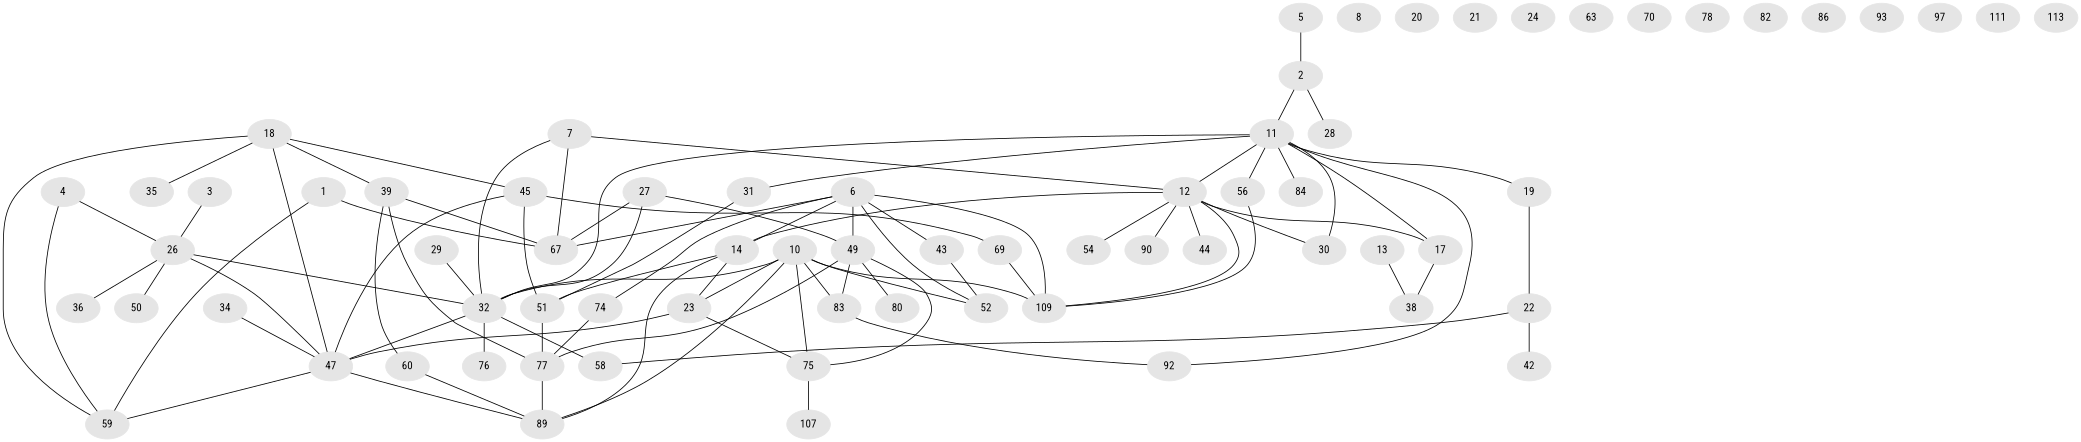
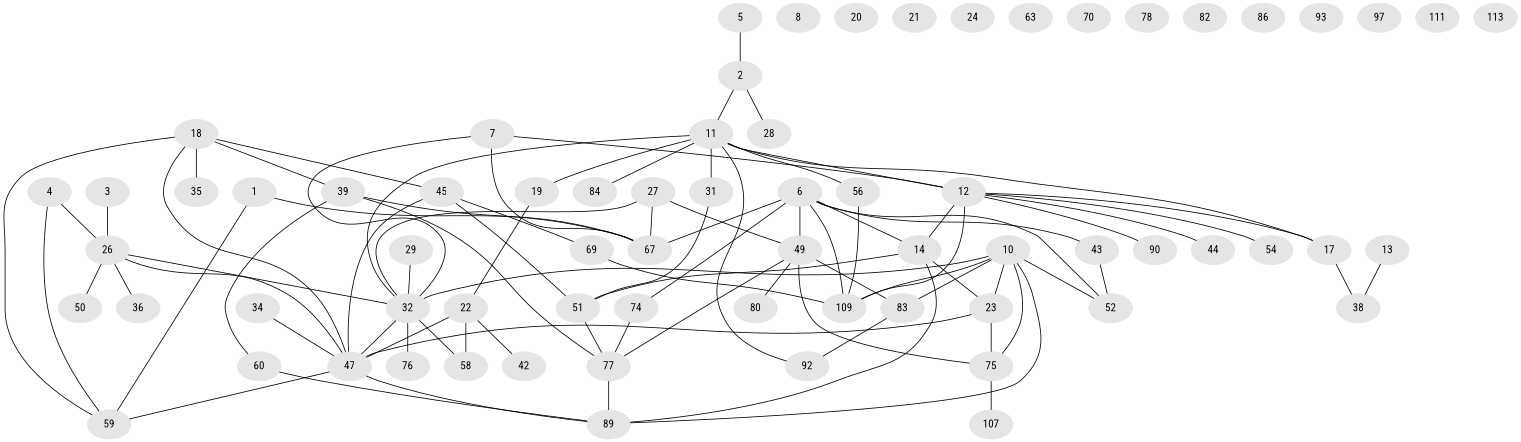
(1324, 250) -> none
none -> (414, 334)
